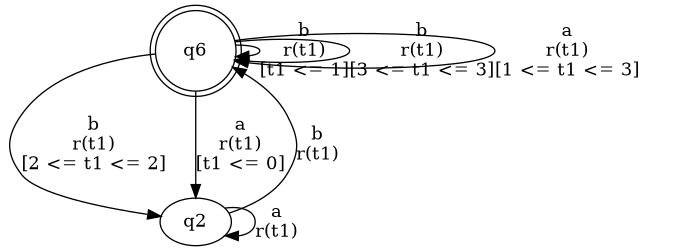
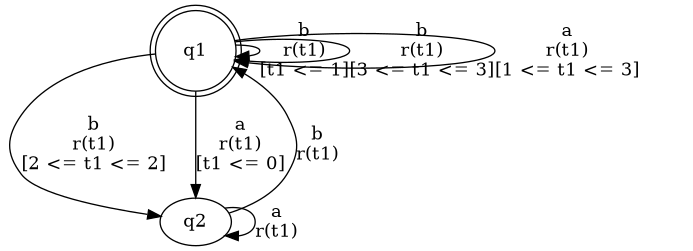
(196, 51) -> (196, 51)
